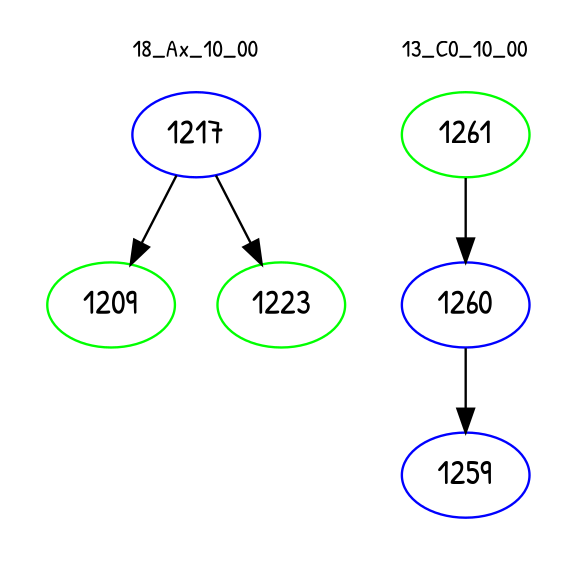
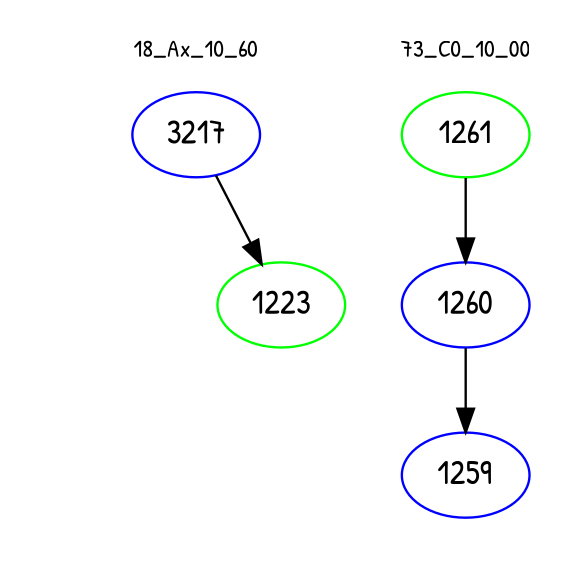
(196, 51) -> (196, 51)
(466, 51) -> (466, 51)
(196, 135) -> (196, 135)
(111, 305) -> none
